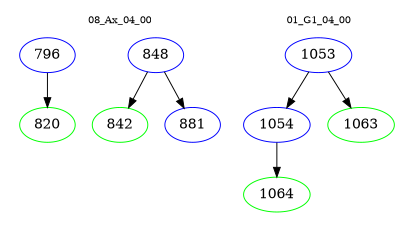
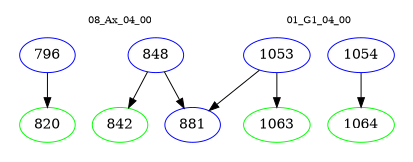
(300, 86) -> (242, 84)
